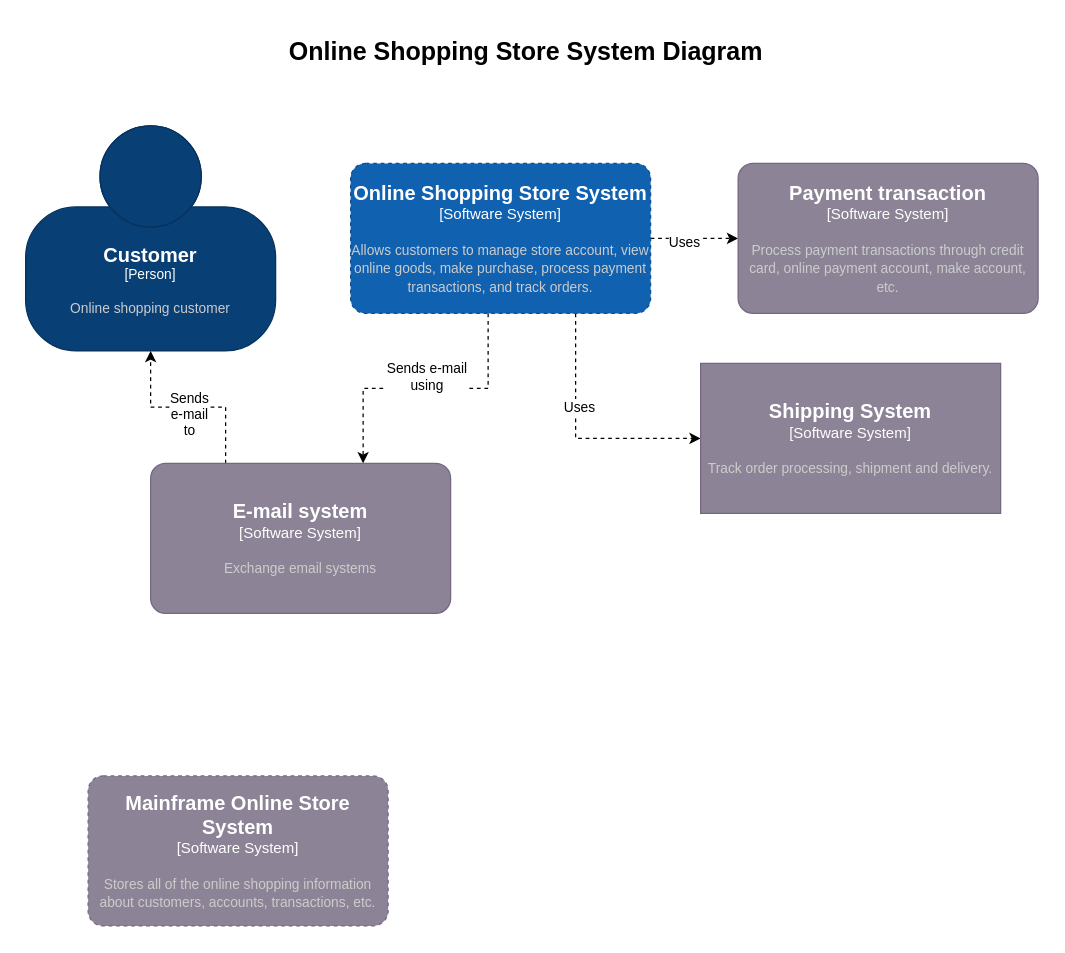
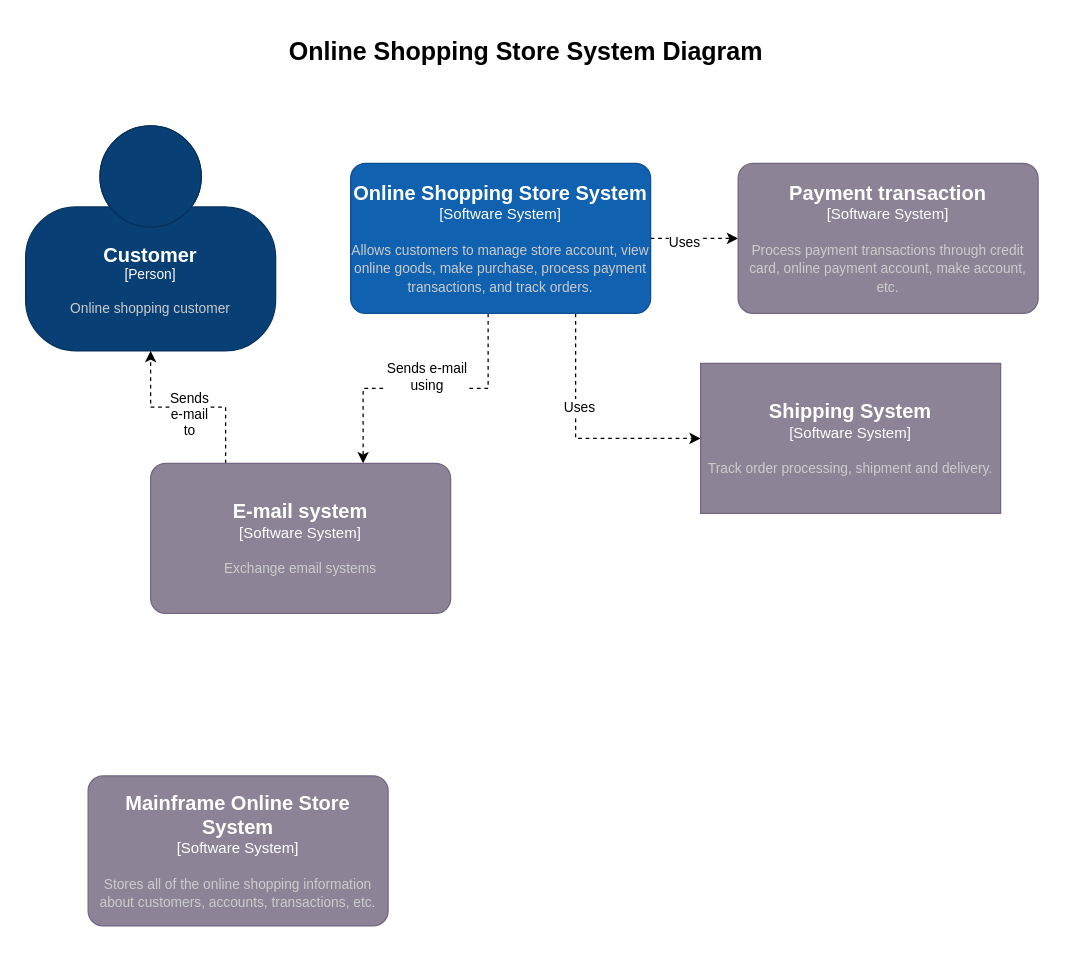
(501, 238) -> (501, 238)
(238, 851) -> (238, 851)
